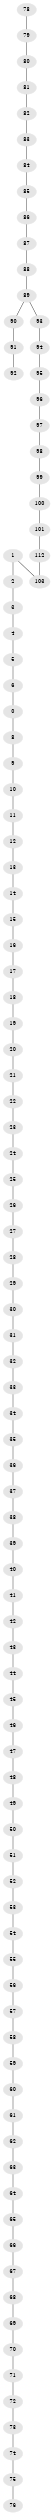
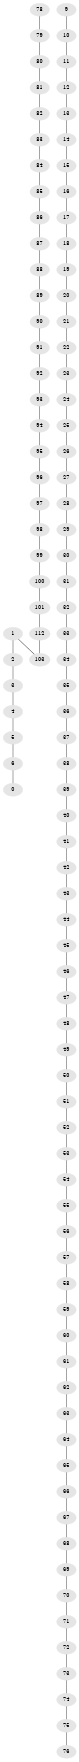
(33, 309) -> (40, 387)
(13, 738) -> none
